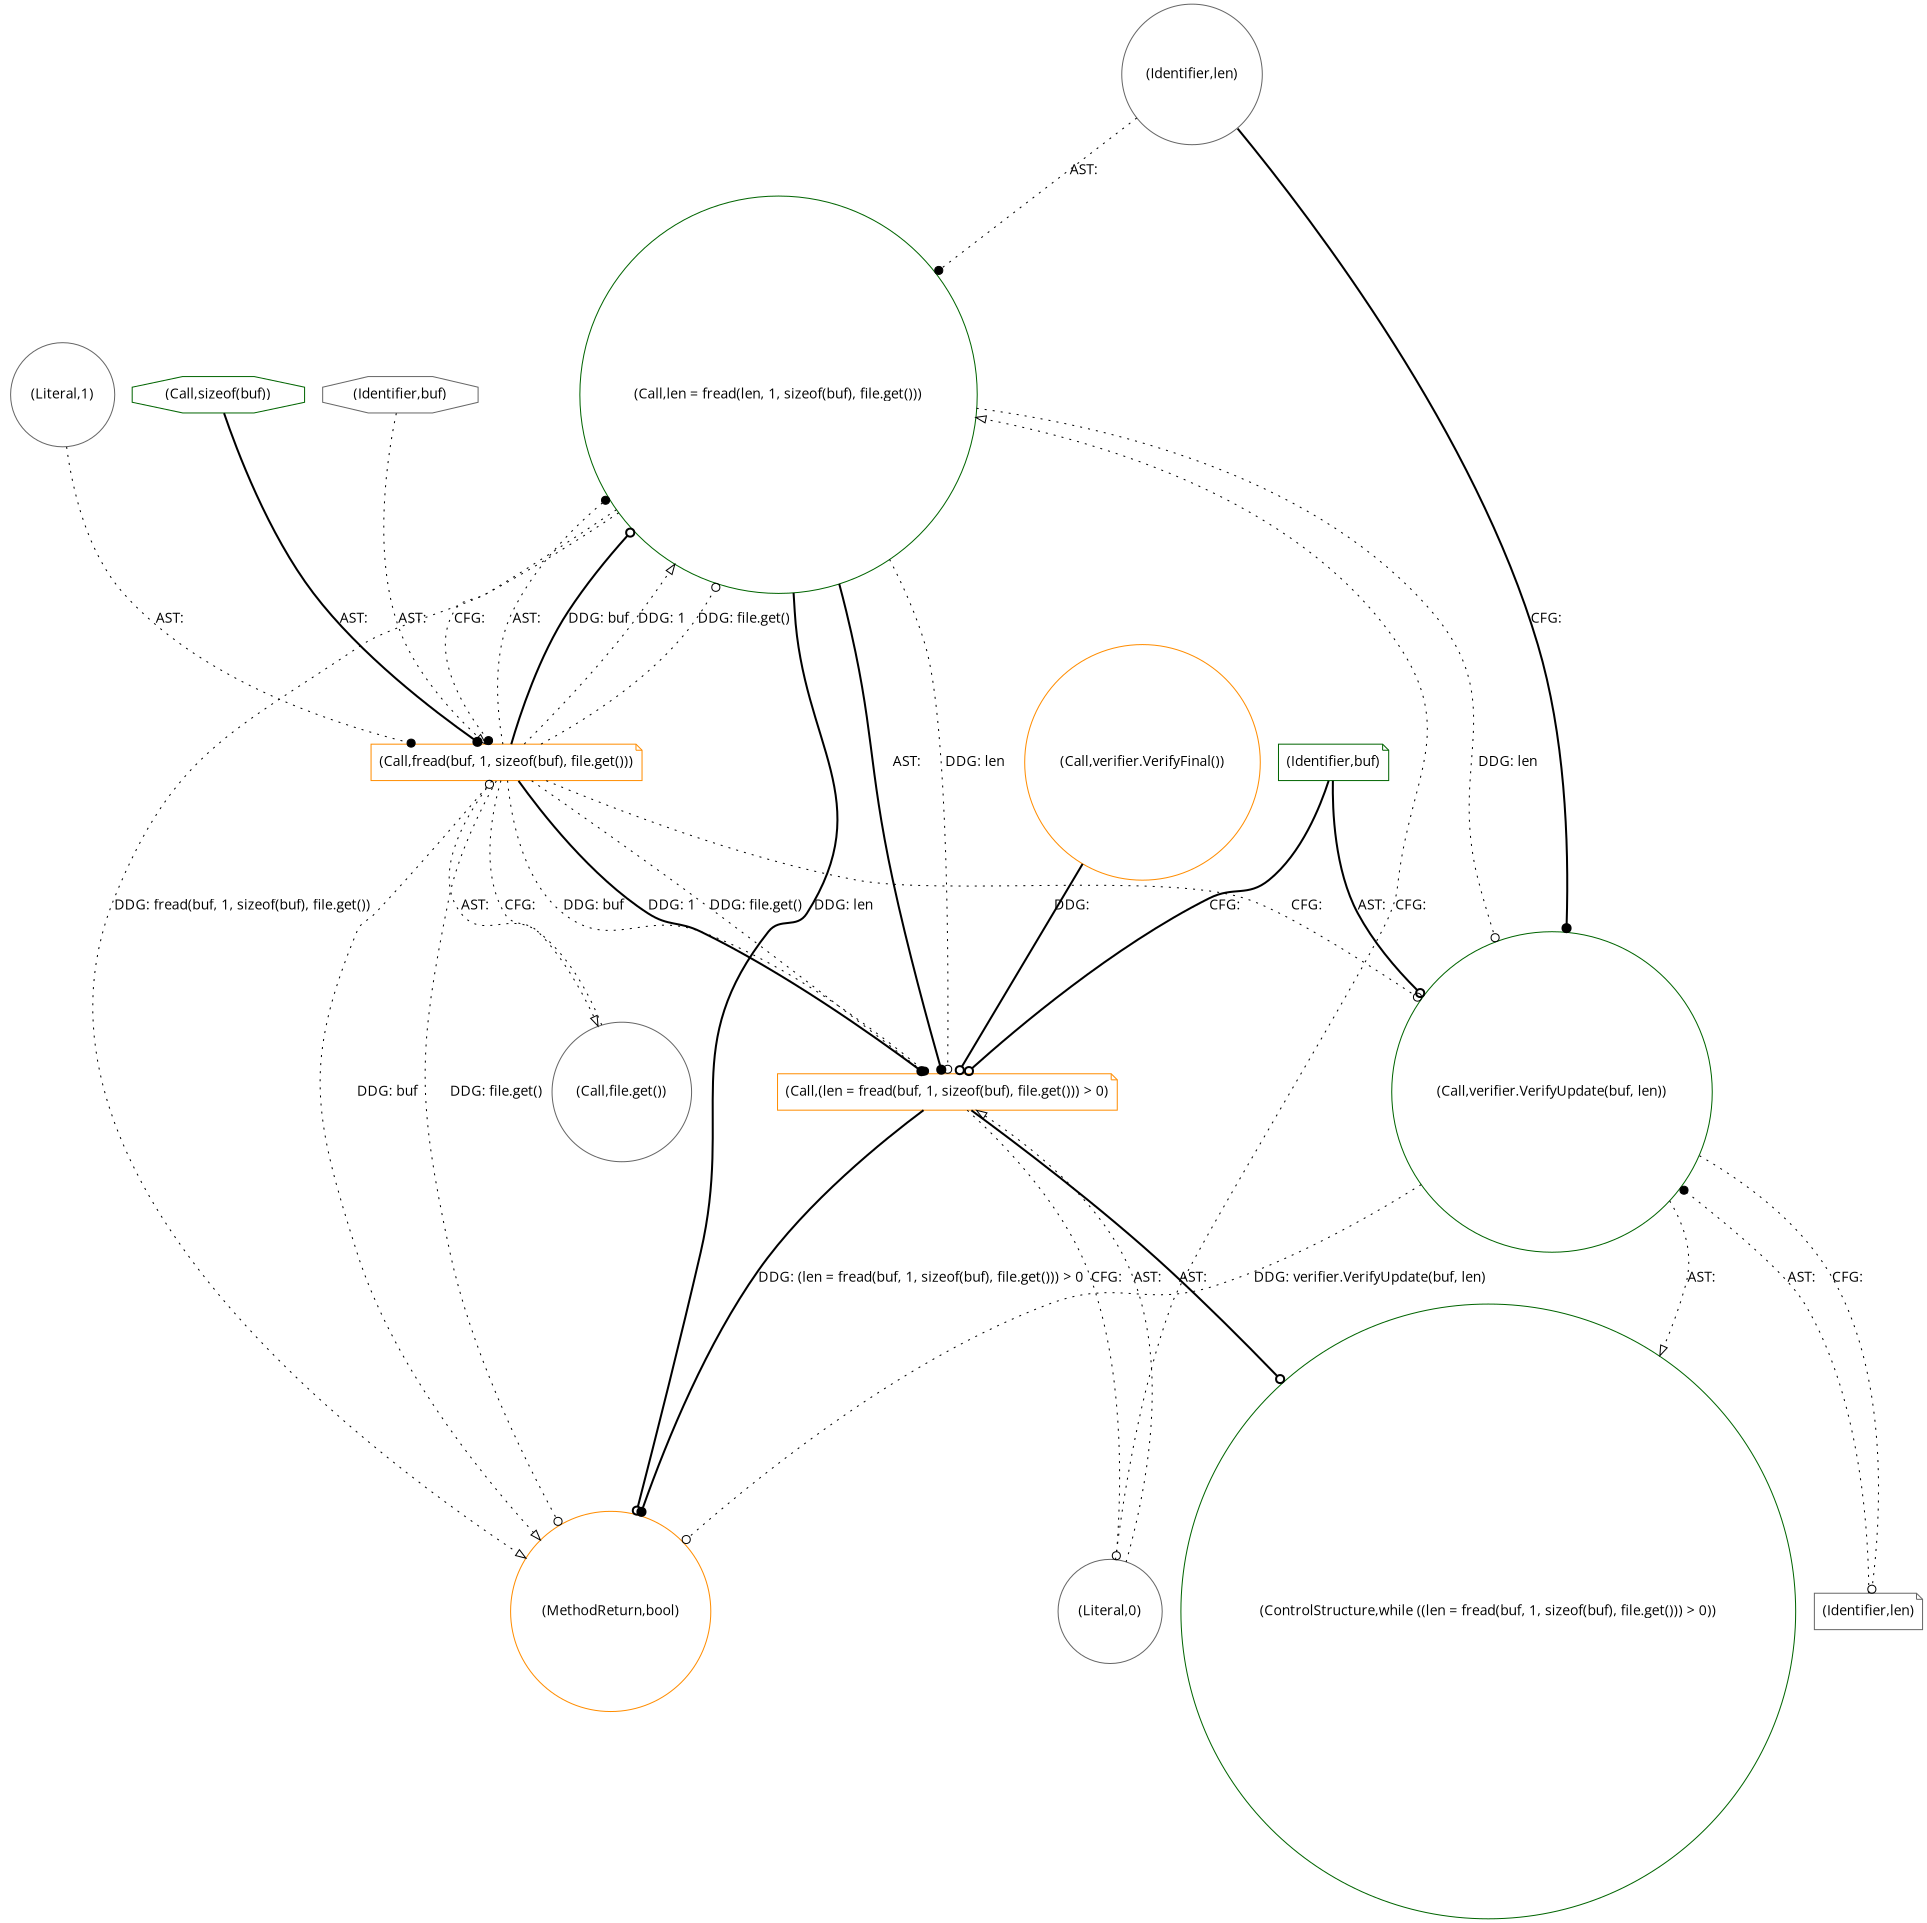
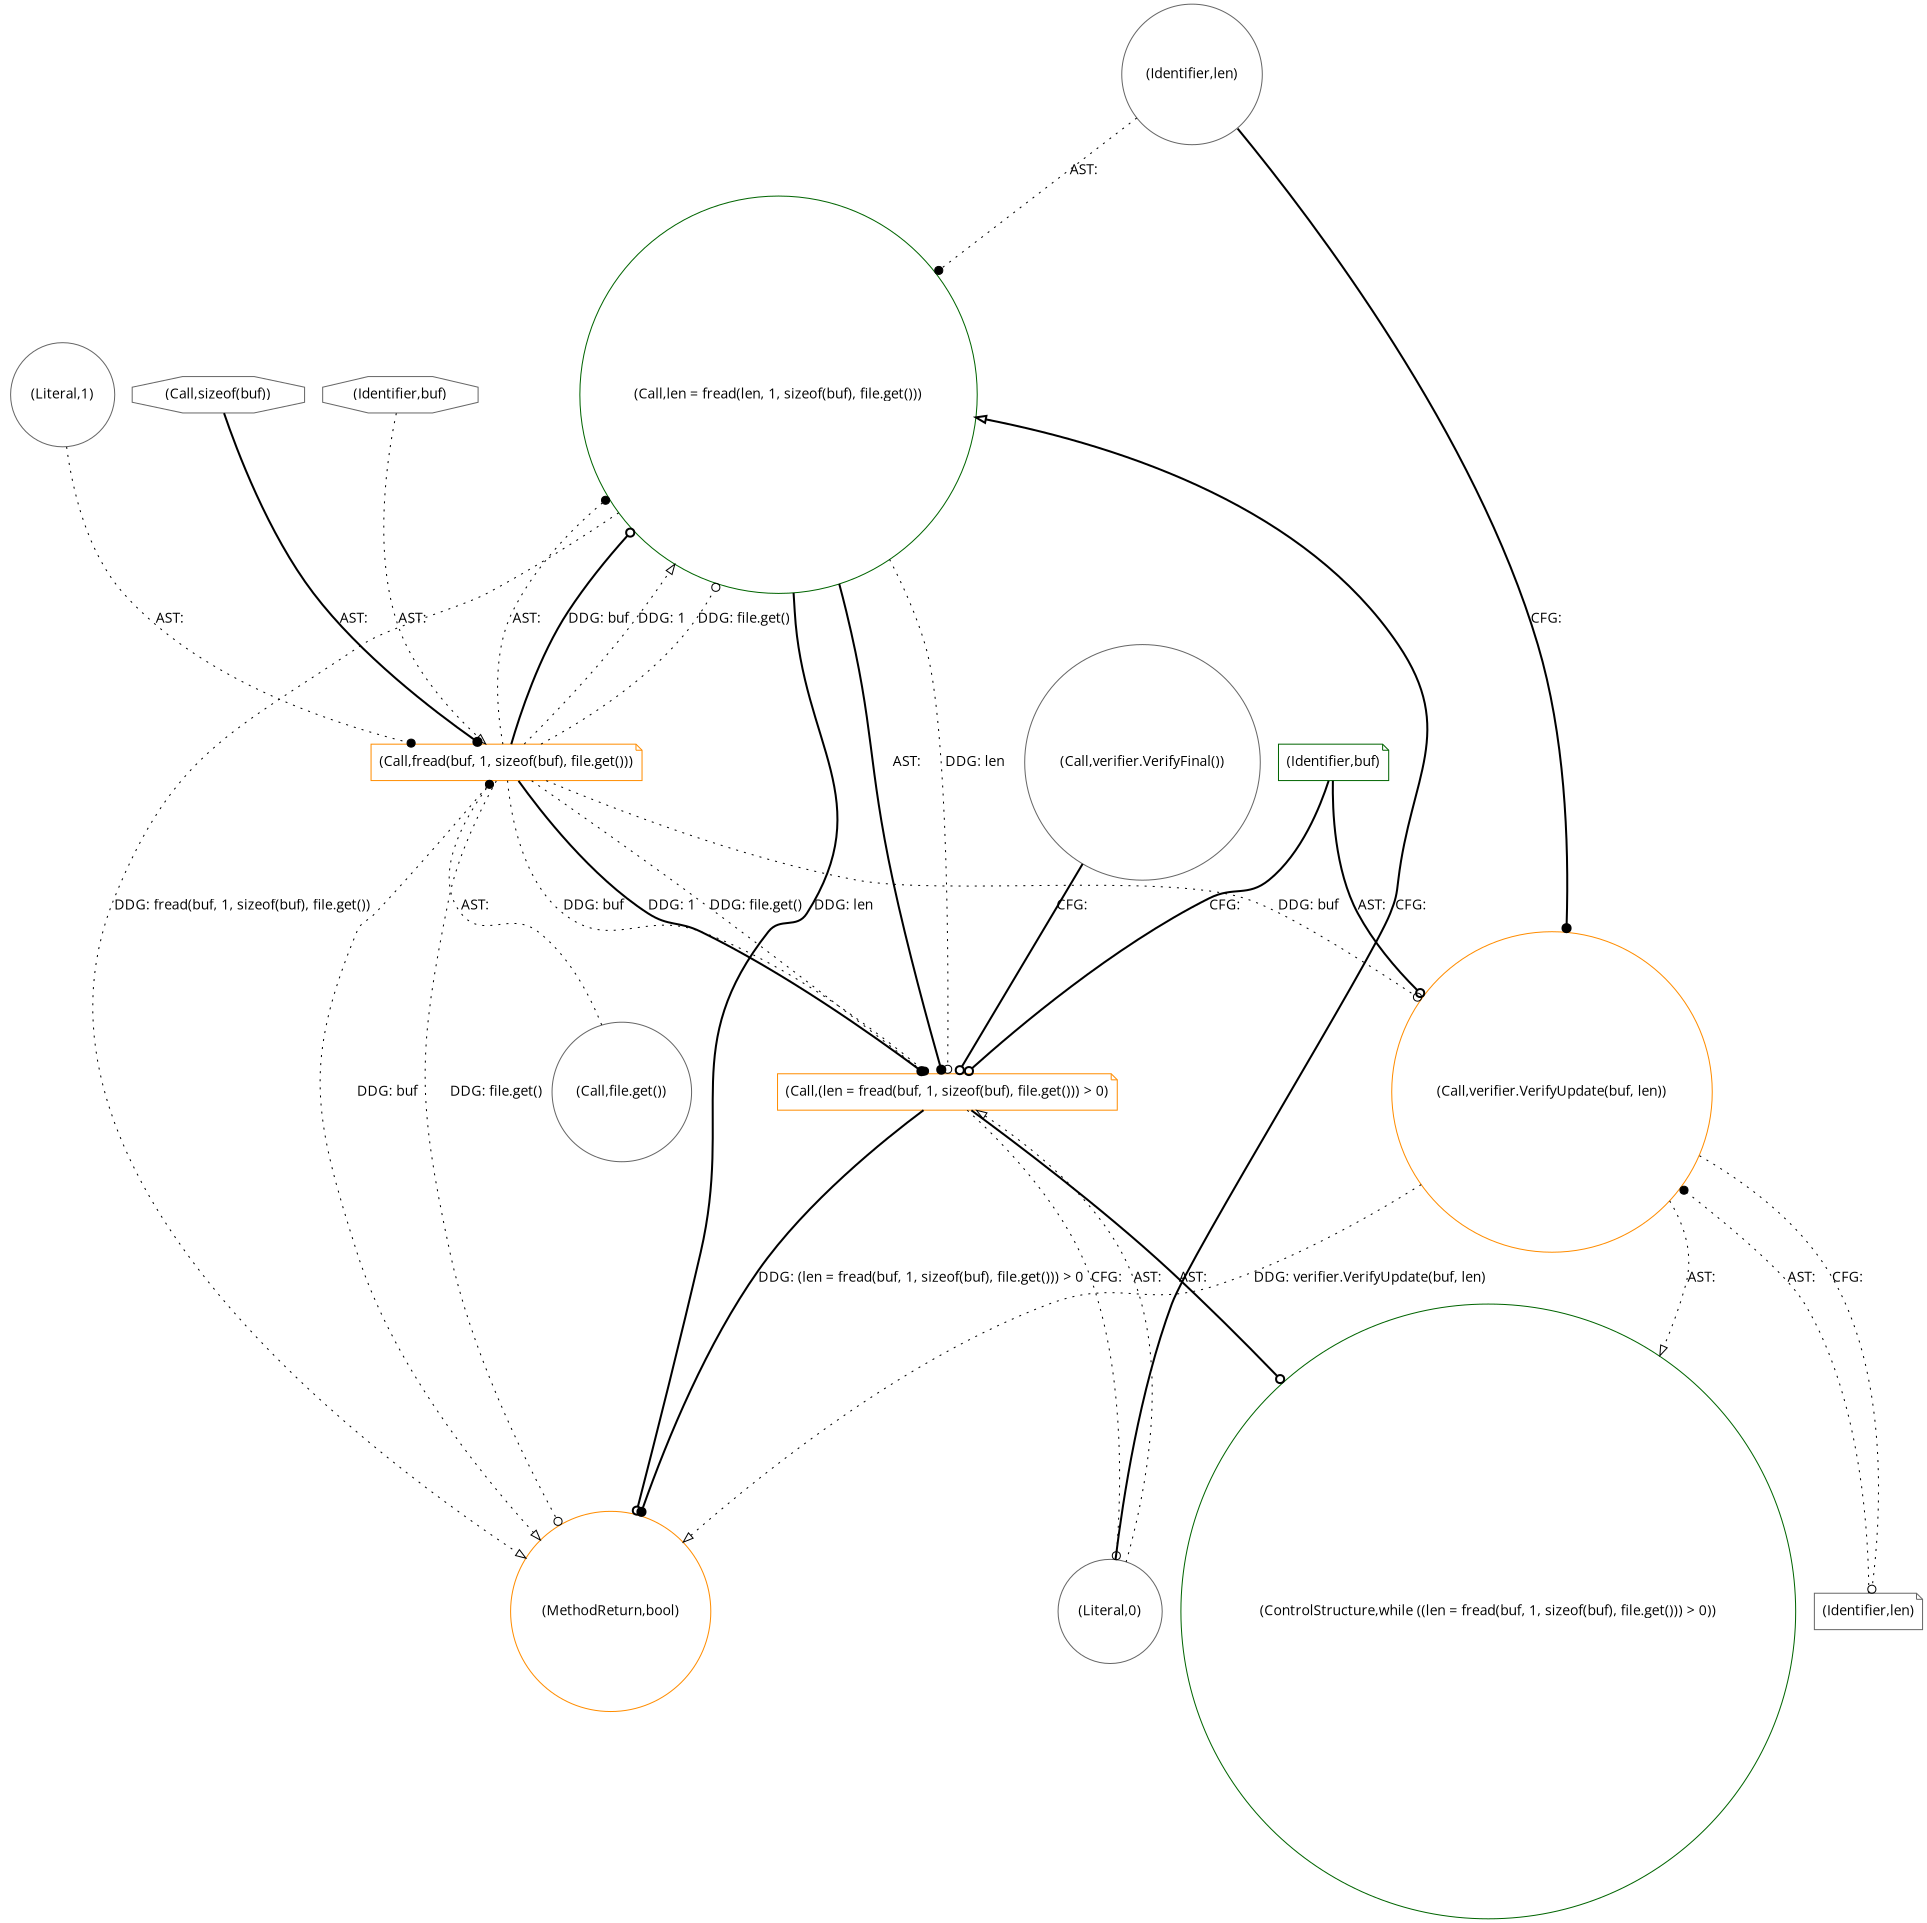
(218, 395) -> (218, 395)
(1368, 553) -> none
(452, 616) -> none
(1142, 762) -> (1142, 762)
(1397, 889) -> (1397, 889)
(1074, 906) -> (1074, 906)
(1309, 906) -> (1309, 906)
(506, 915) -> none
(487, 926) -> (487, 926)
(1552, 1092) -> (1552, 1092)
(1034, 1310) -> (1034, 1310)
